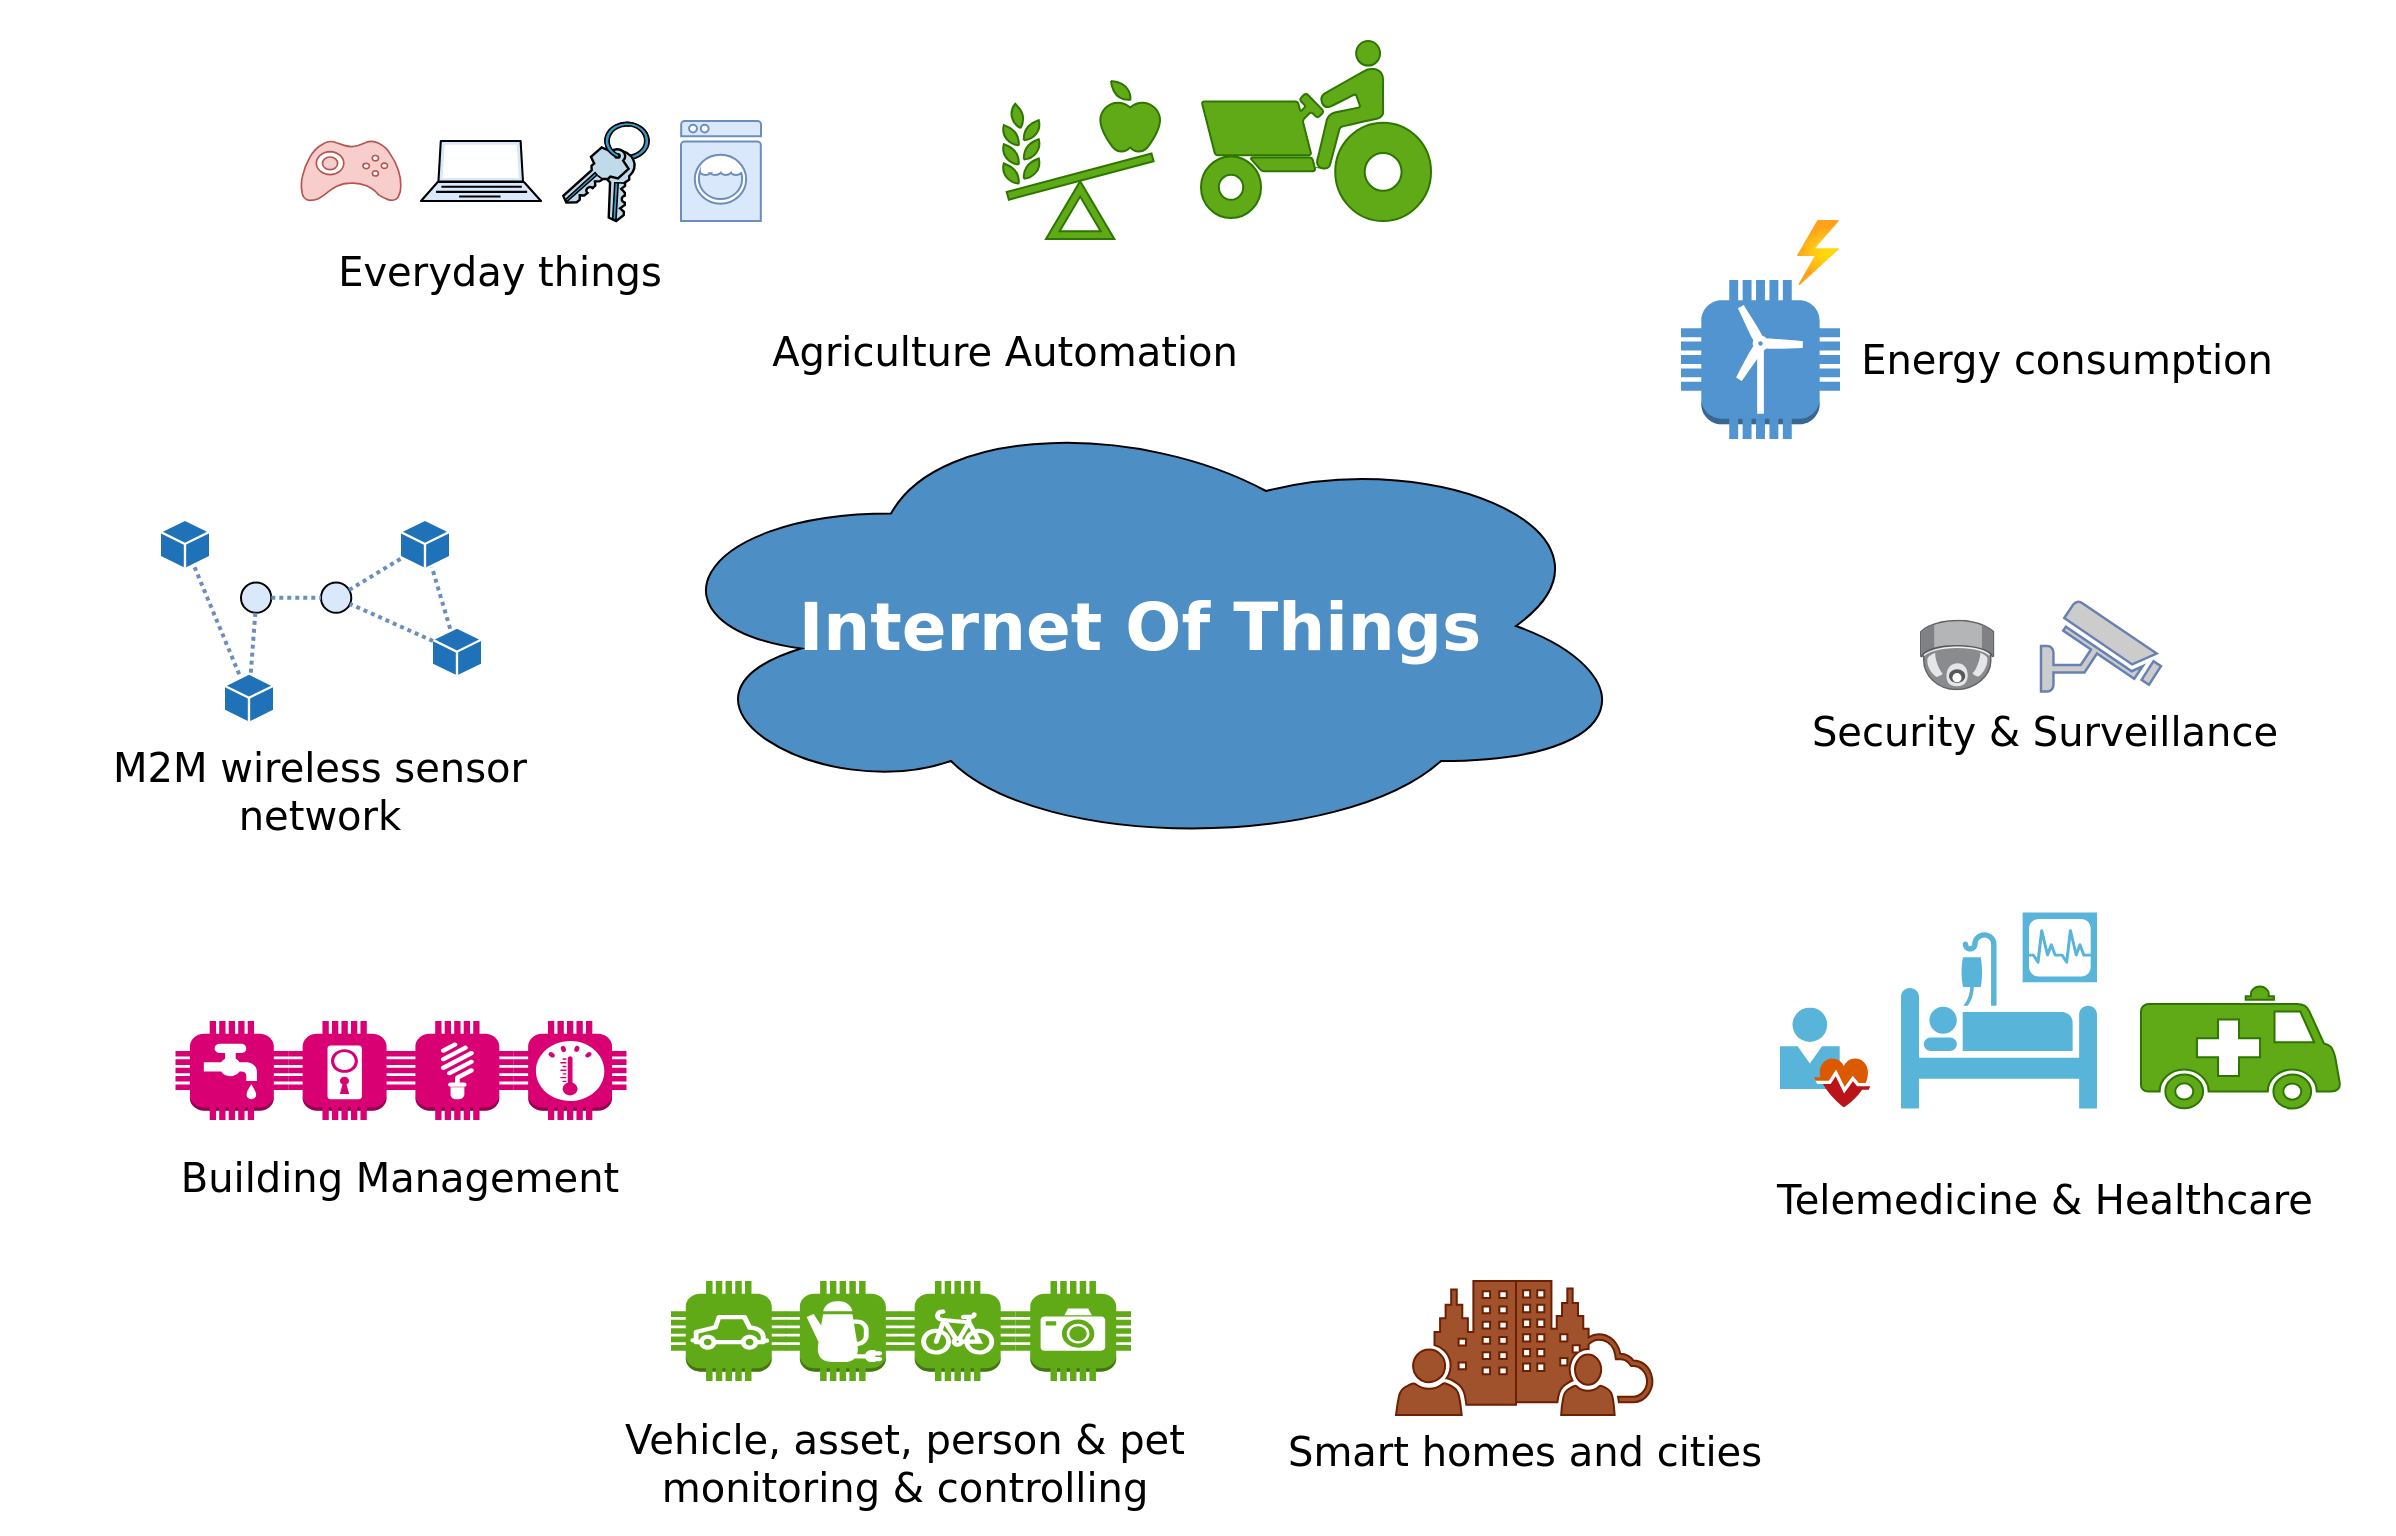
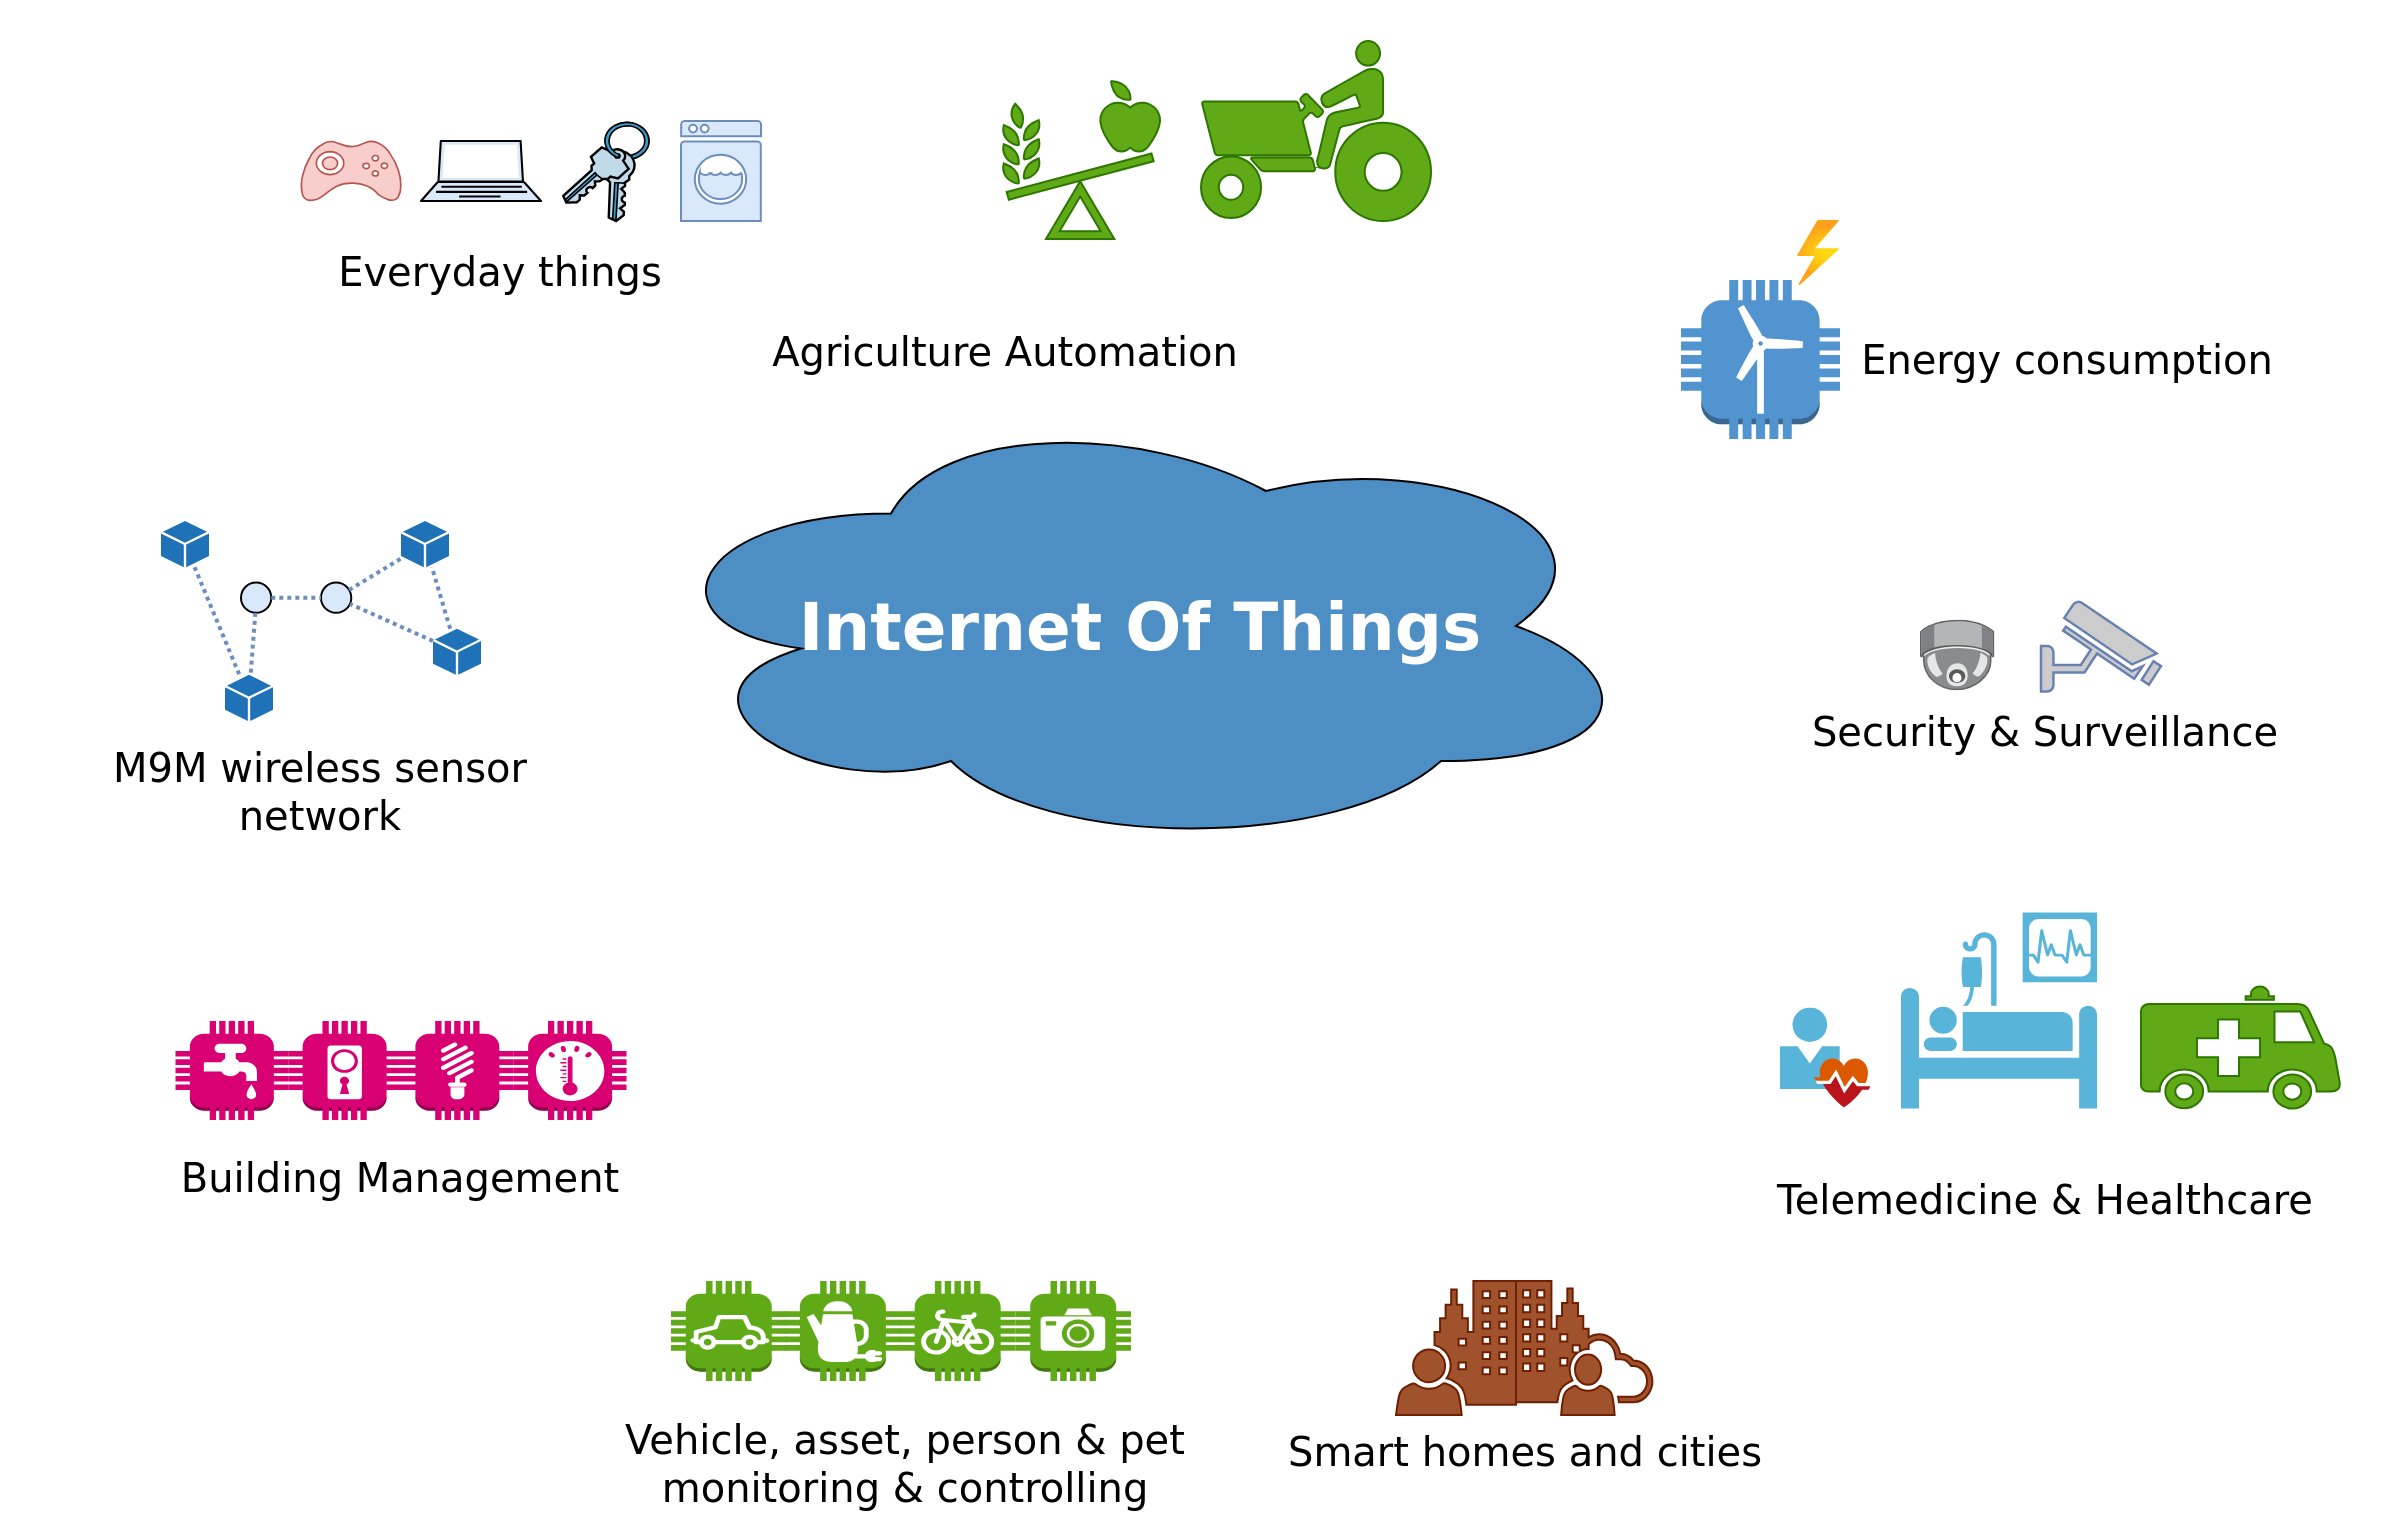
(321, 791) -> (321, 791)
